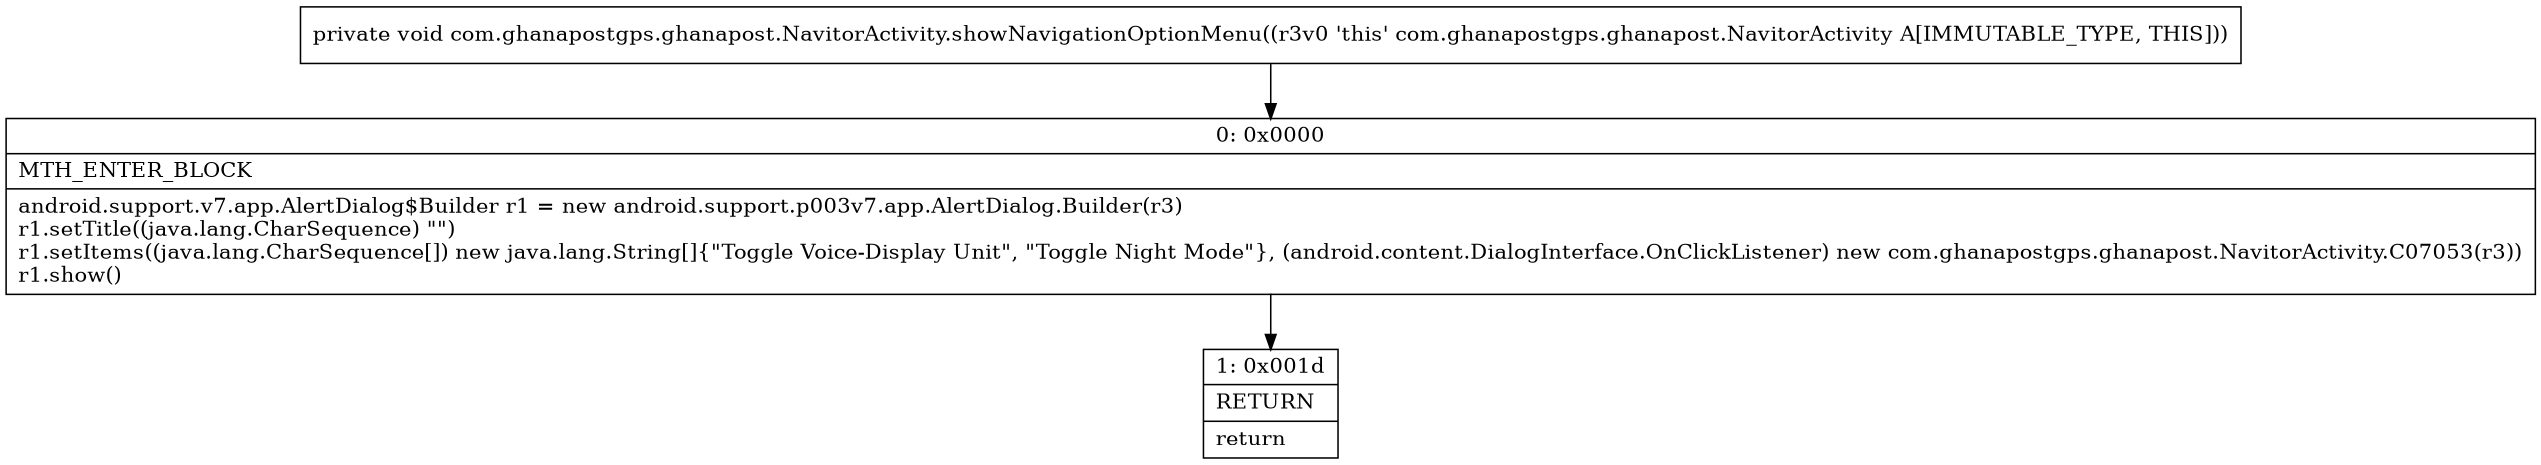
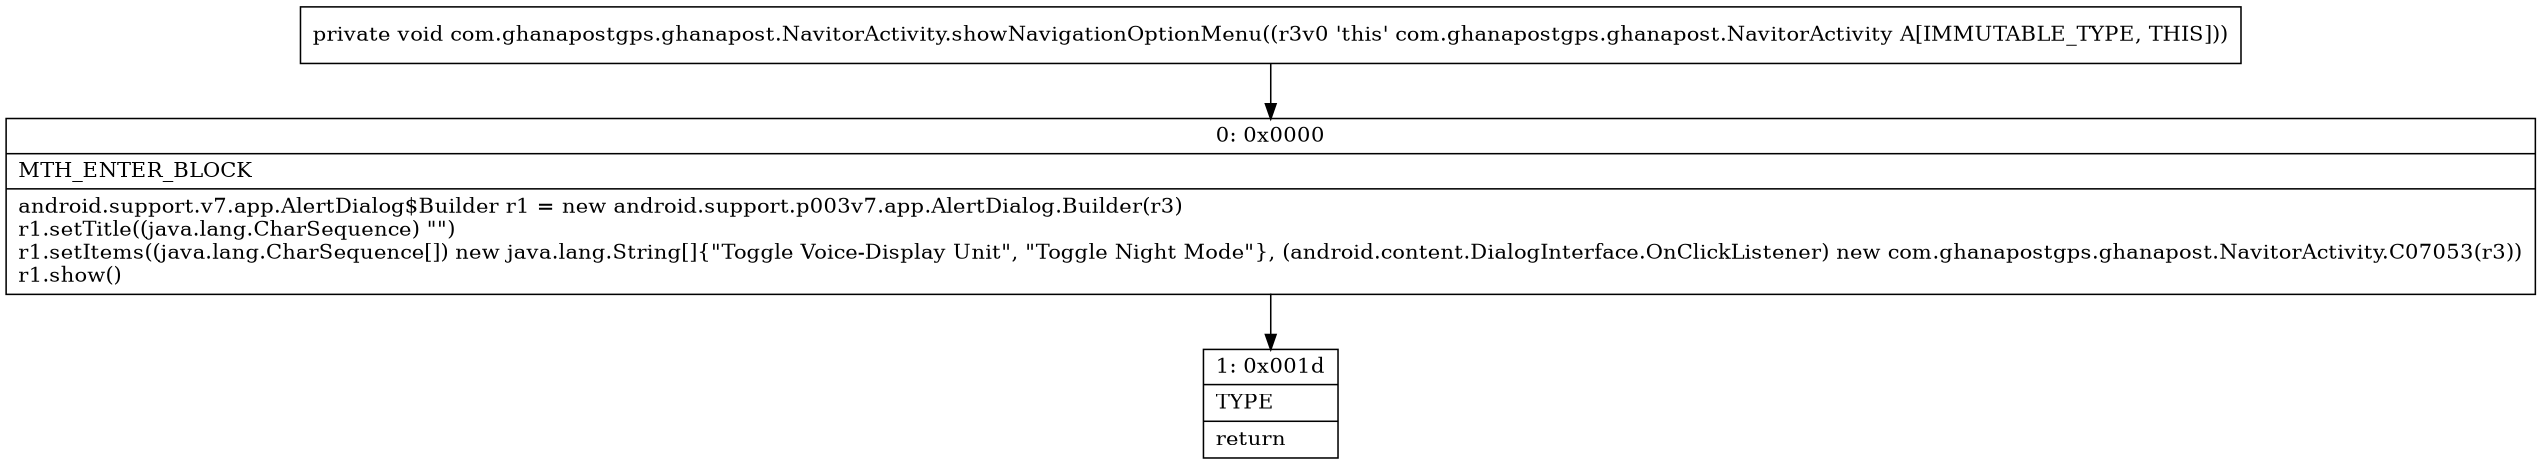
(1265, 402) -> (1246, 402)
